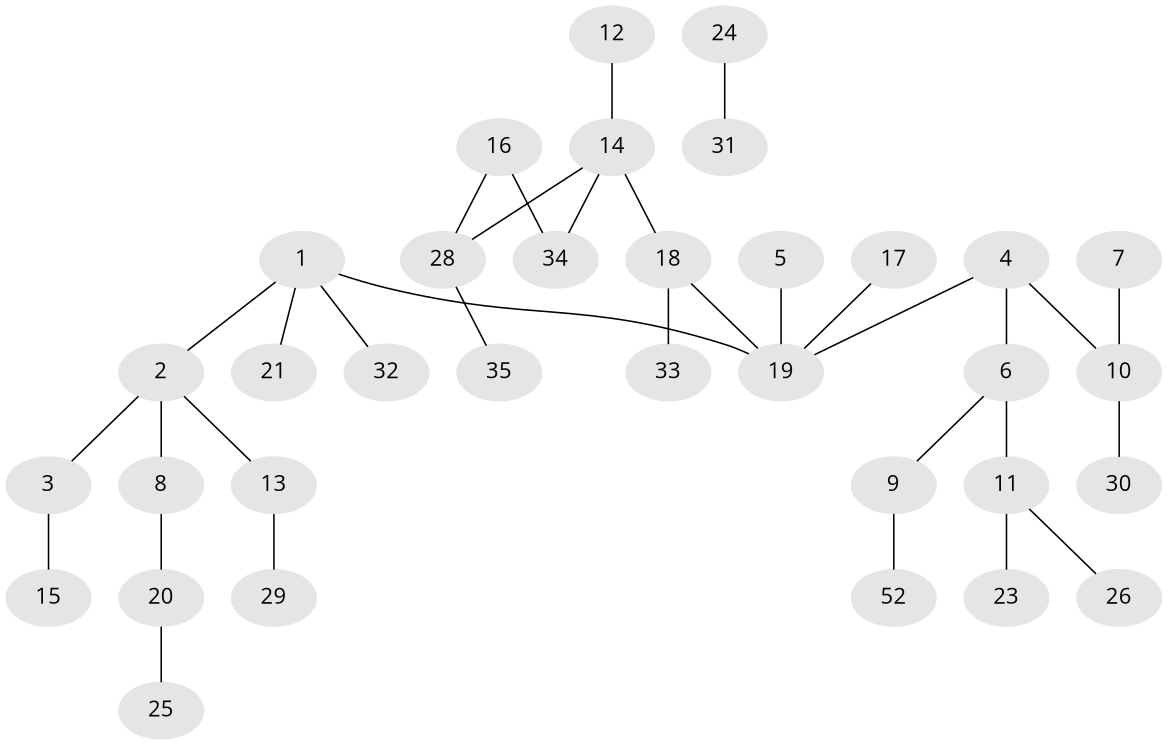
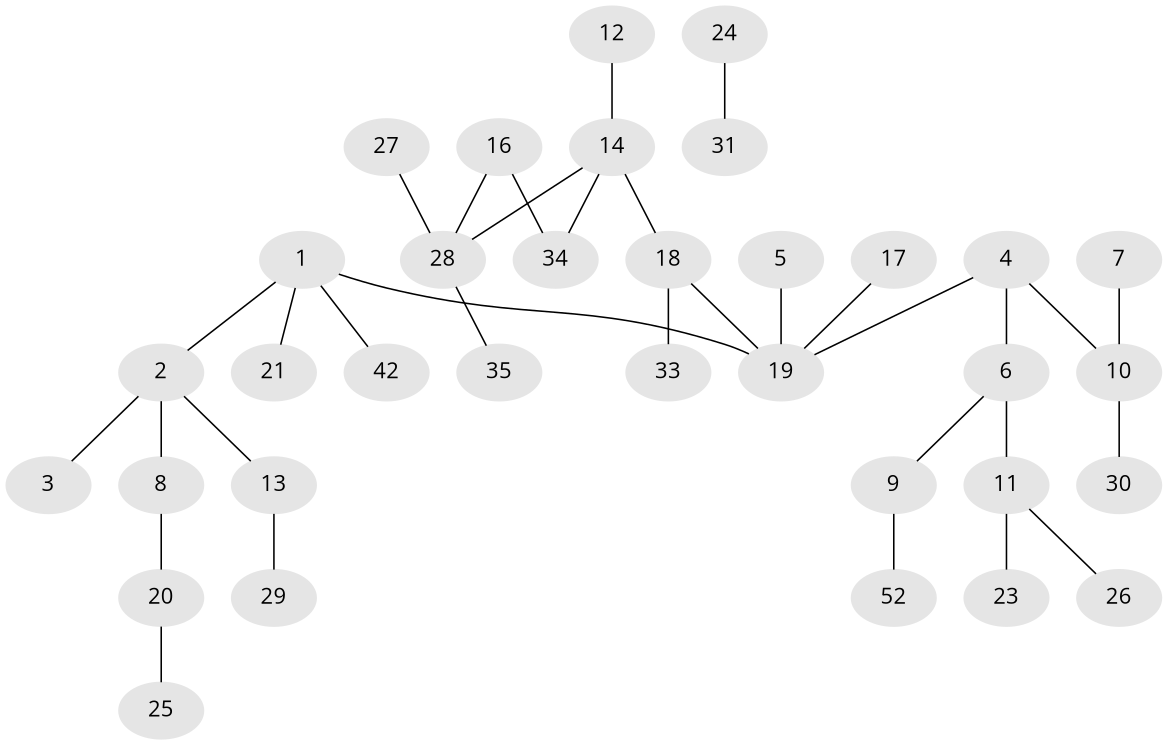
none -> (387, 147)
(387, 373) -> (387, 373)
(49, 598) -> none
